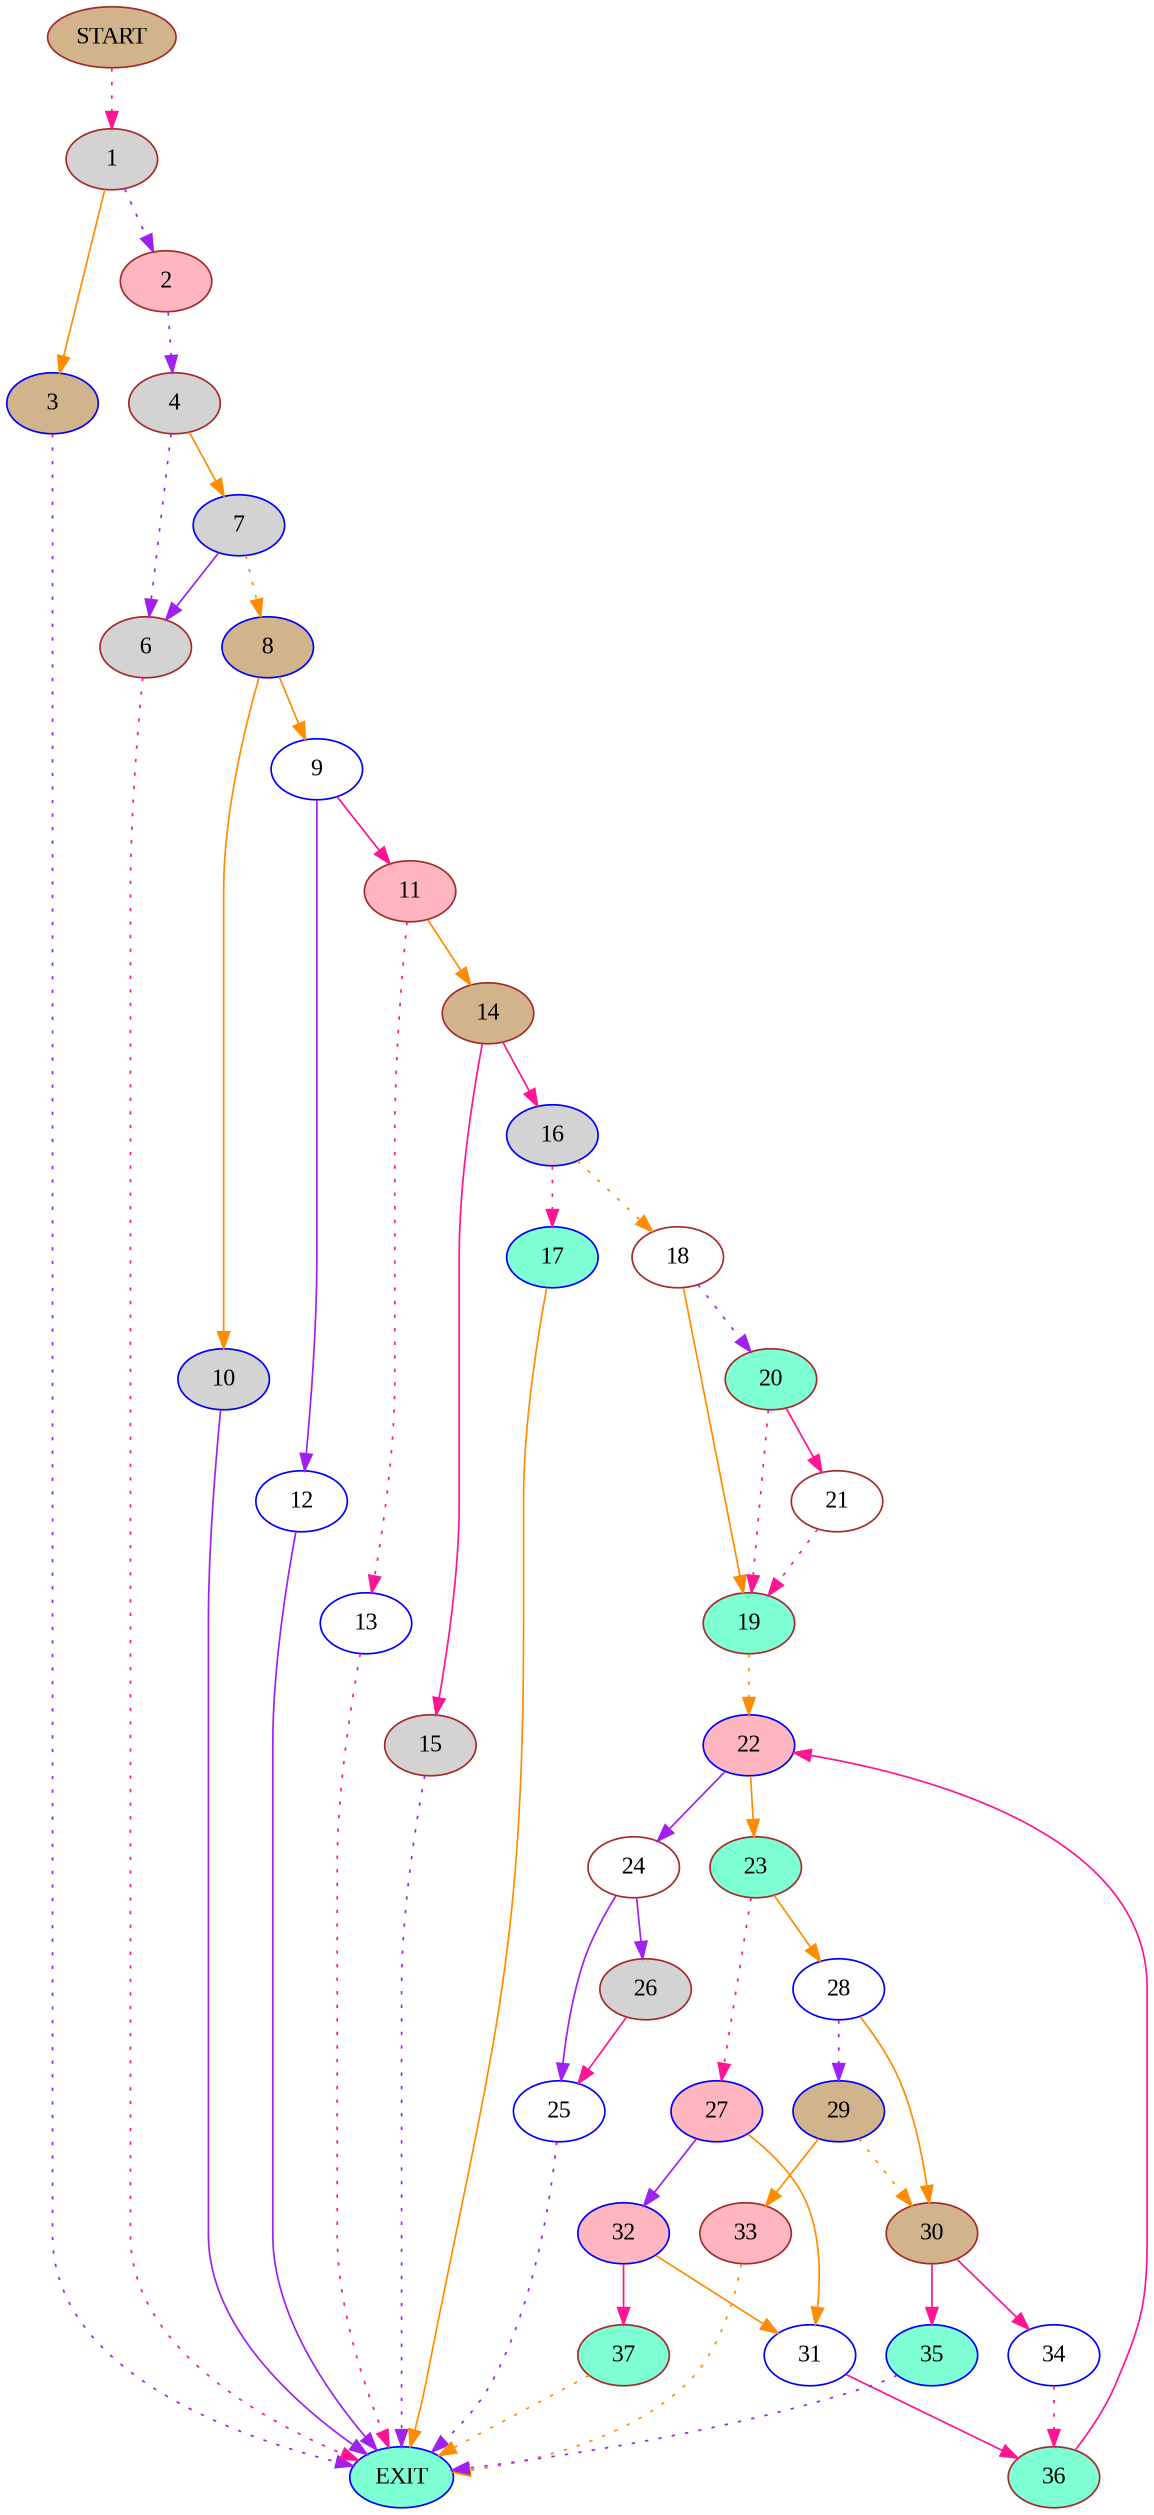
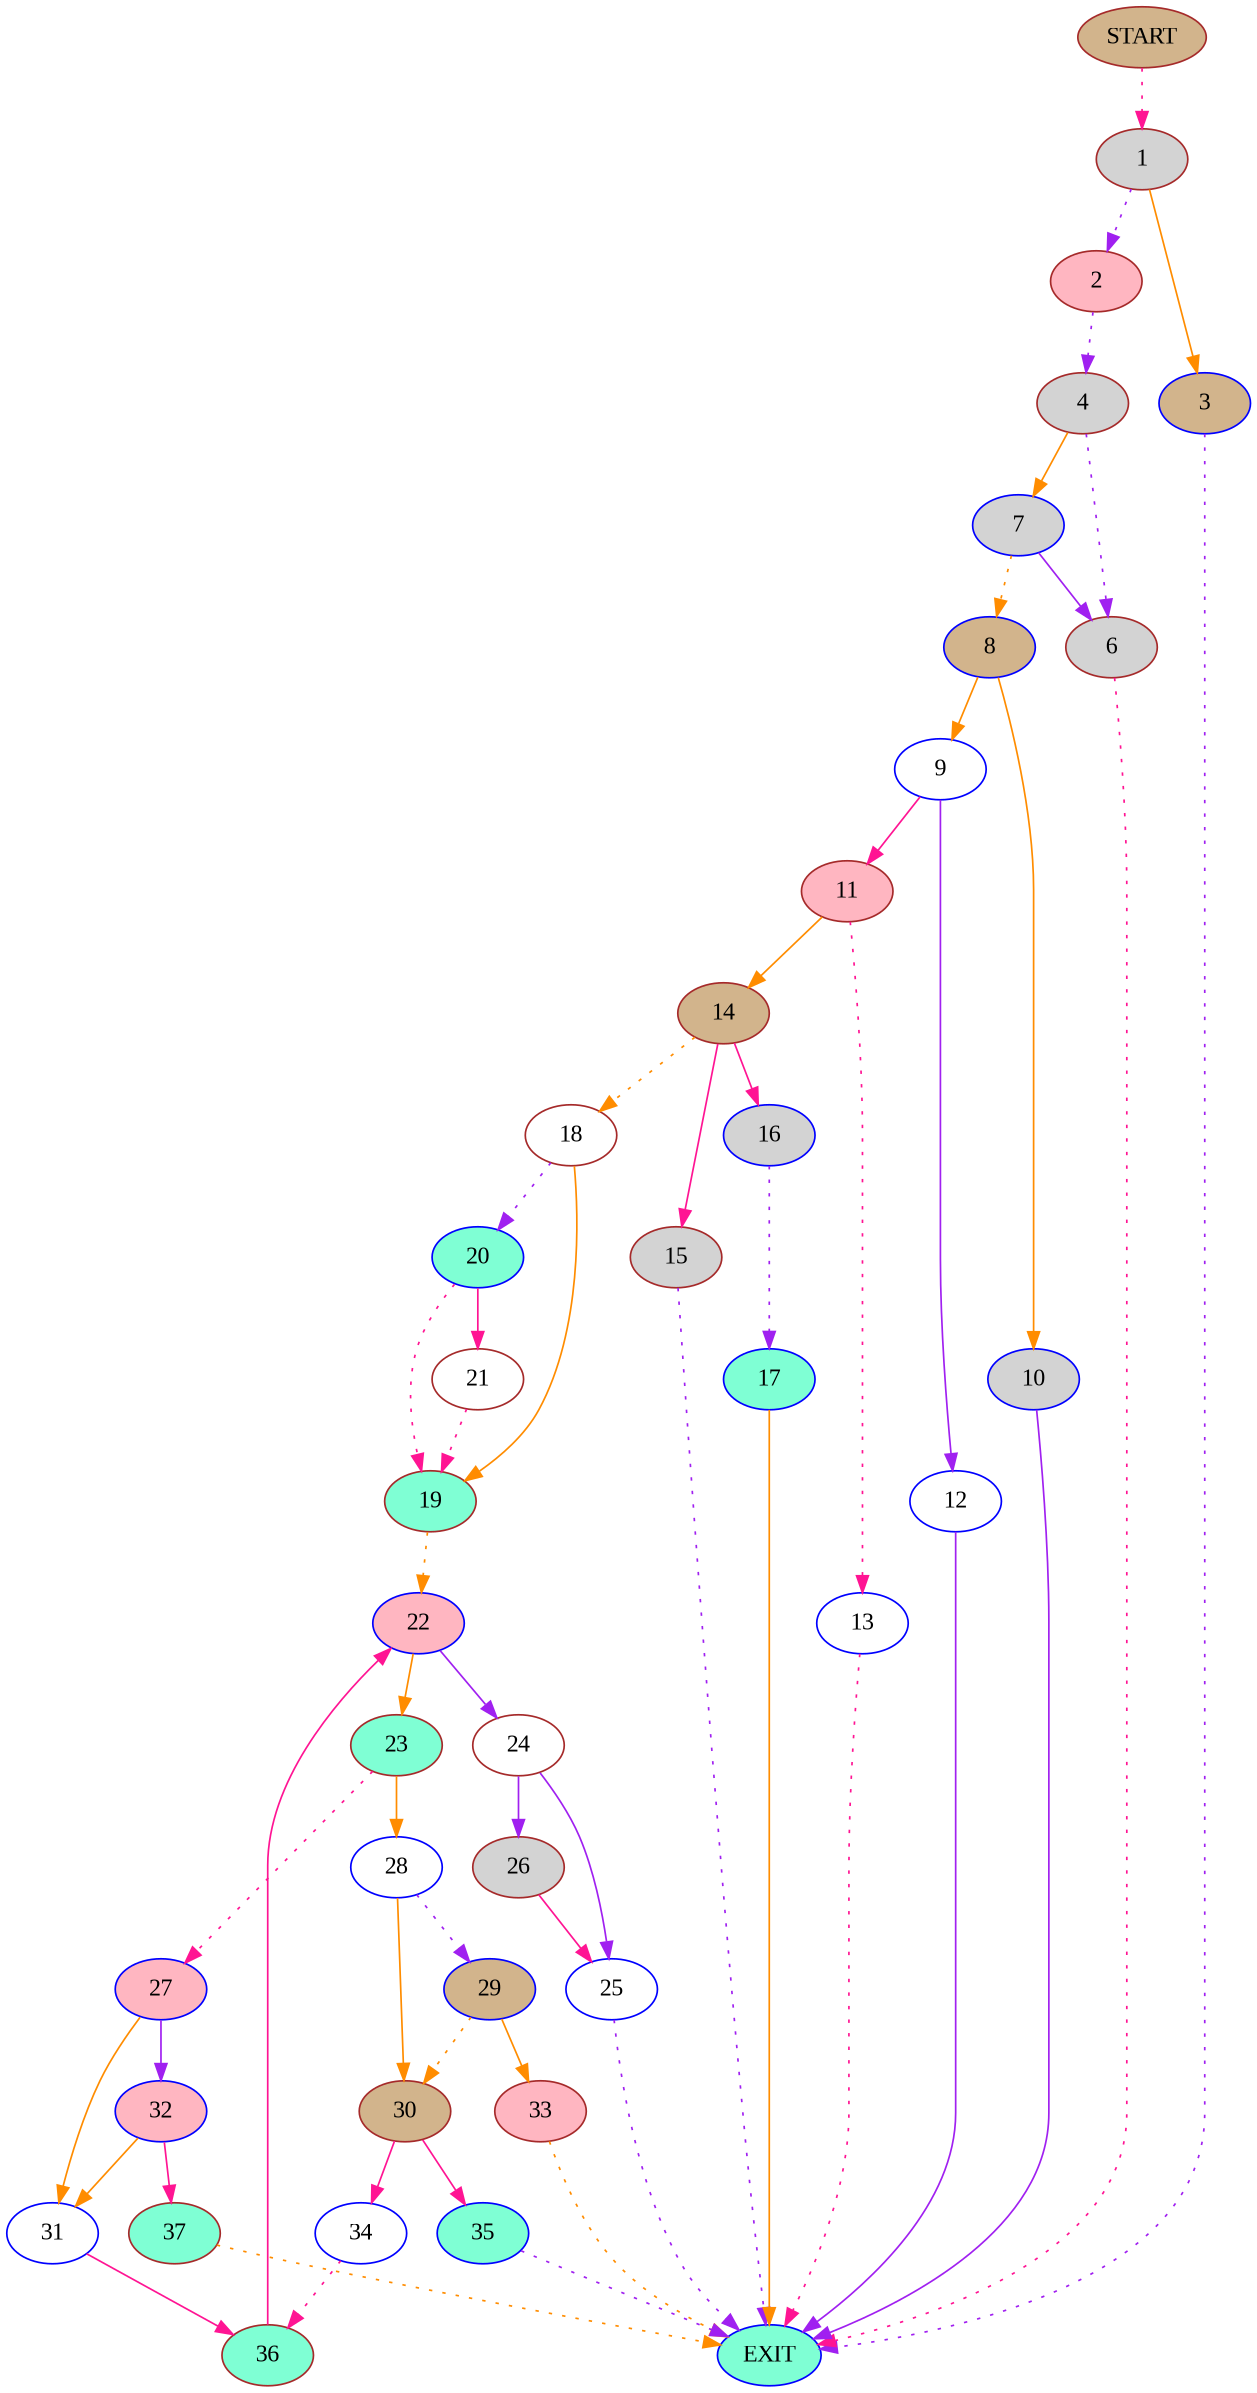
(552, 1188) -> (769, 1249)
(609, 1190) -> (654, 1069)
(771, 1379) -> (478, 1257)
